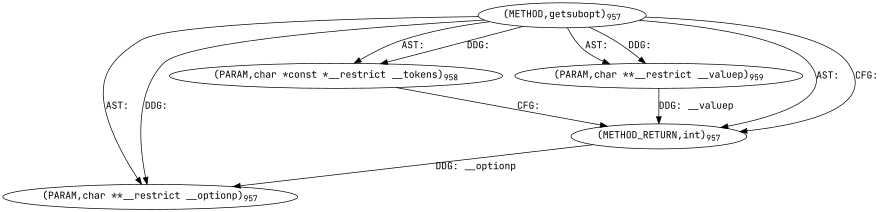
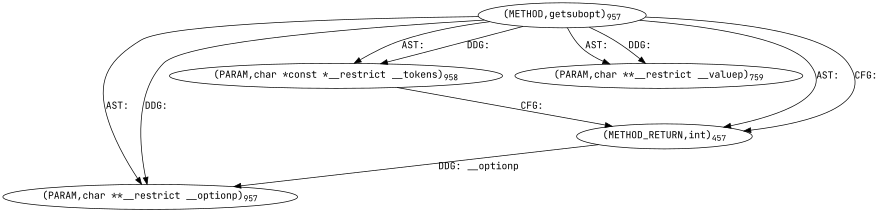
(757, 75) -> (757, 75)
(659, 103) -> none
(713, 135) -> (719, 135)
